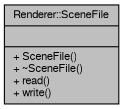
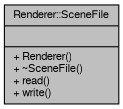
(45, 57) -> (43, 57)
